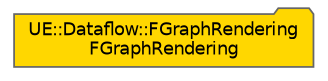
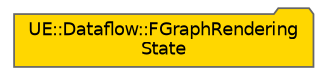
(164, 41) -> (164, 41)
